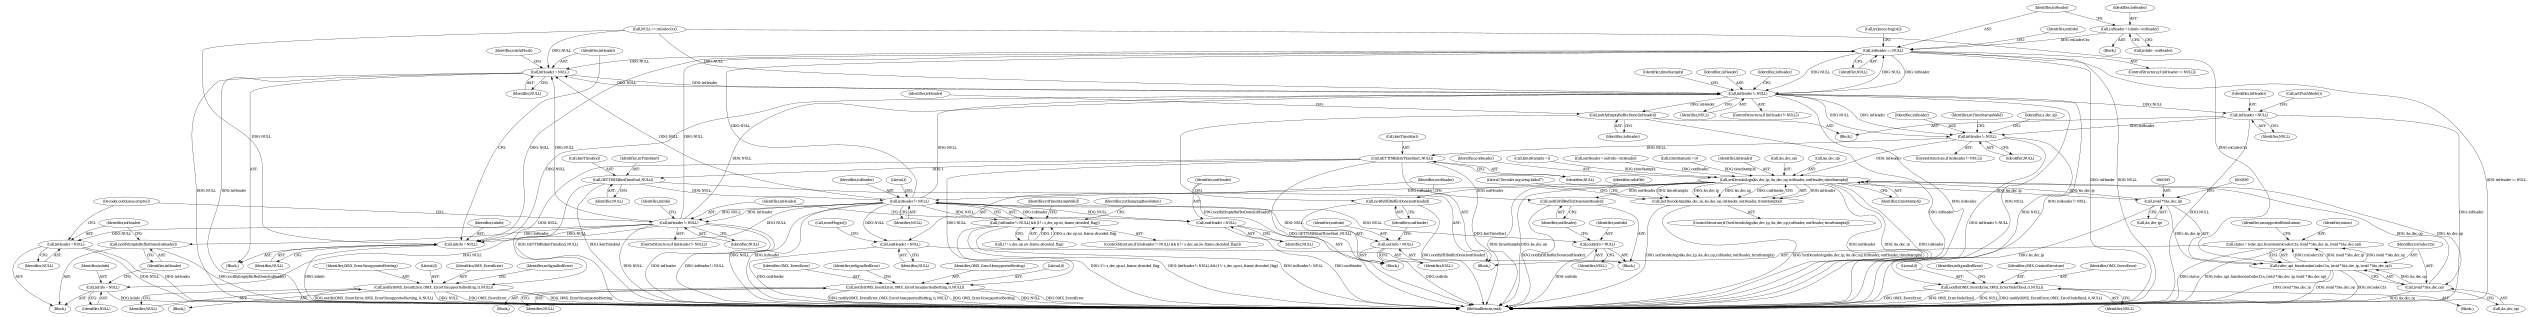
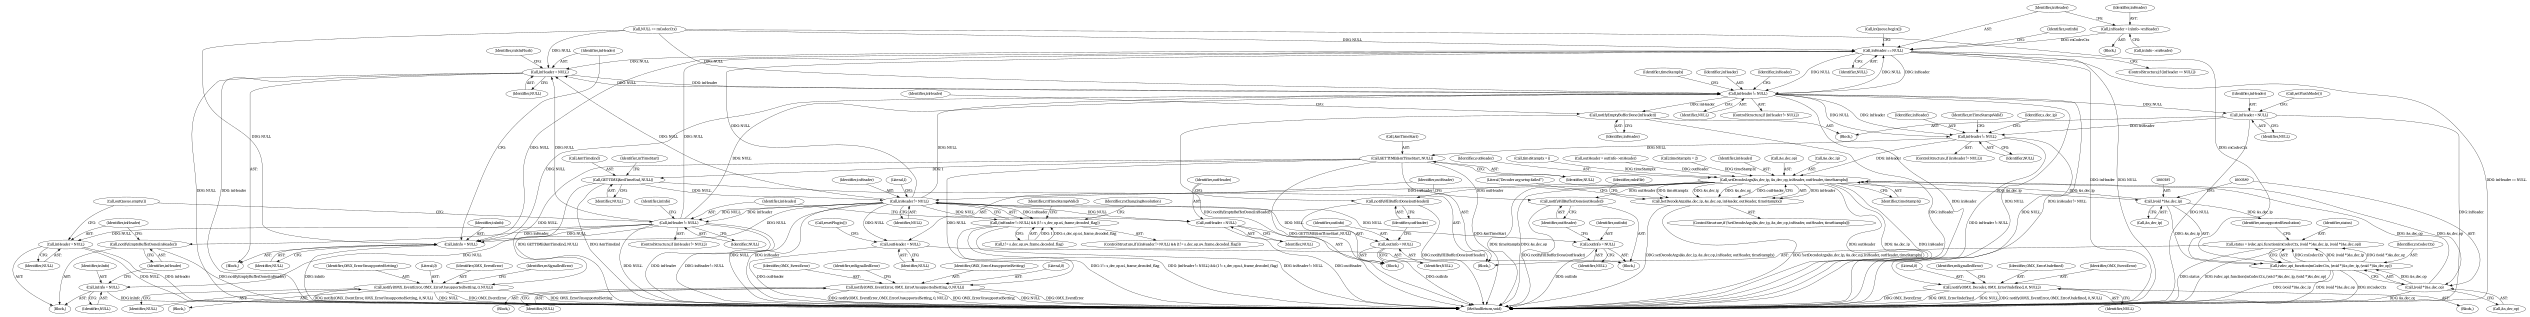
(2142, 39) -> none
none -> (1269, 40)
(2135, 62) -> (2135, 62)
(1680, 158) -> (1680, 158)
(637, 169) -> (637, 169)
(126, 201) -> (126, 201)
(2424, 264) -> (2398, 206)
(2036, 266) -> (2036, 266)
(1992, 288) -> (1992, 288)
(1880, 292) -> (2224, 208)
